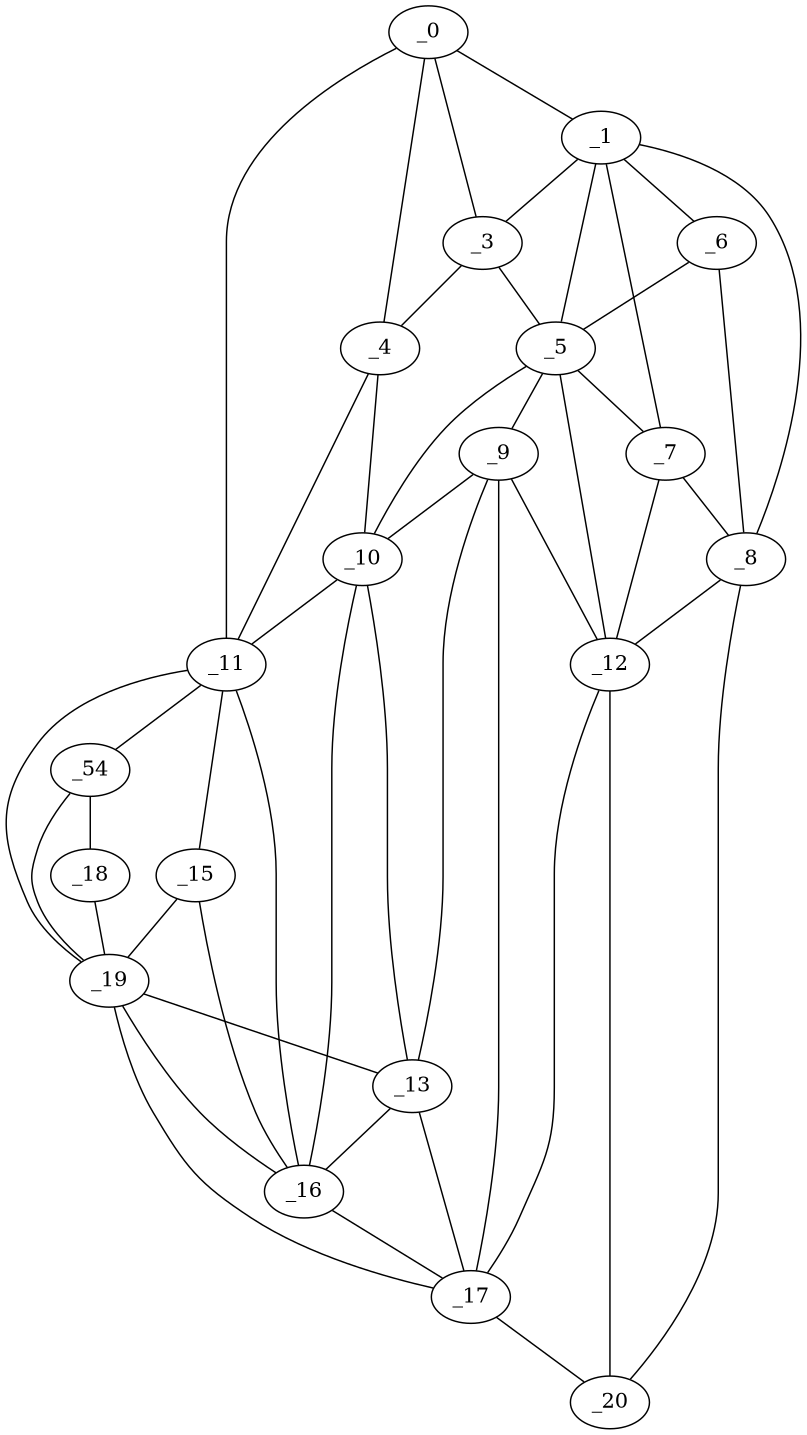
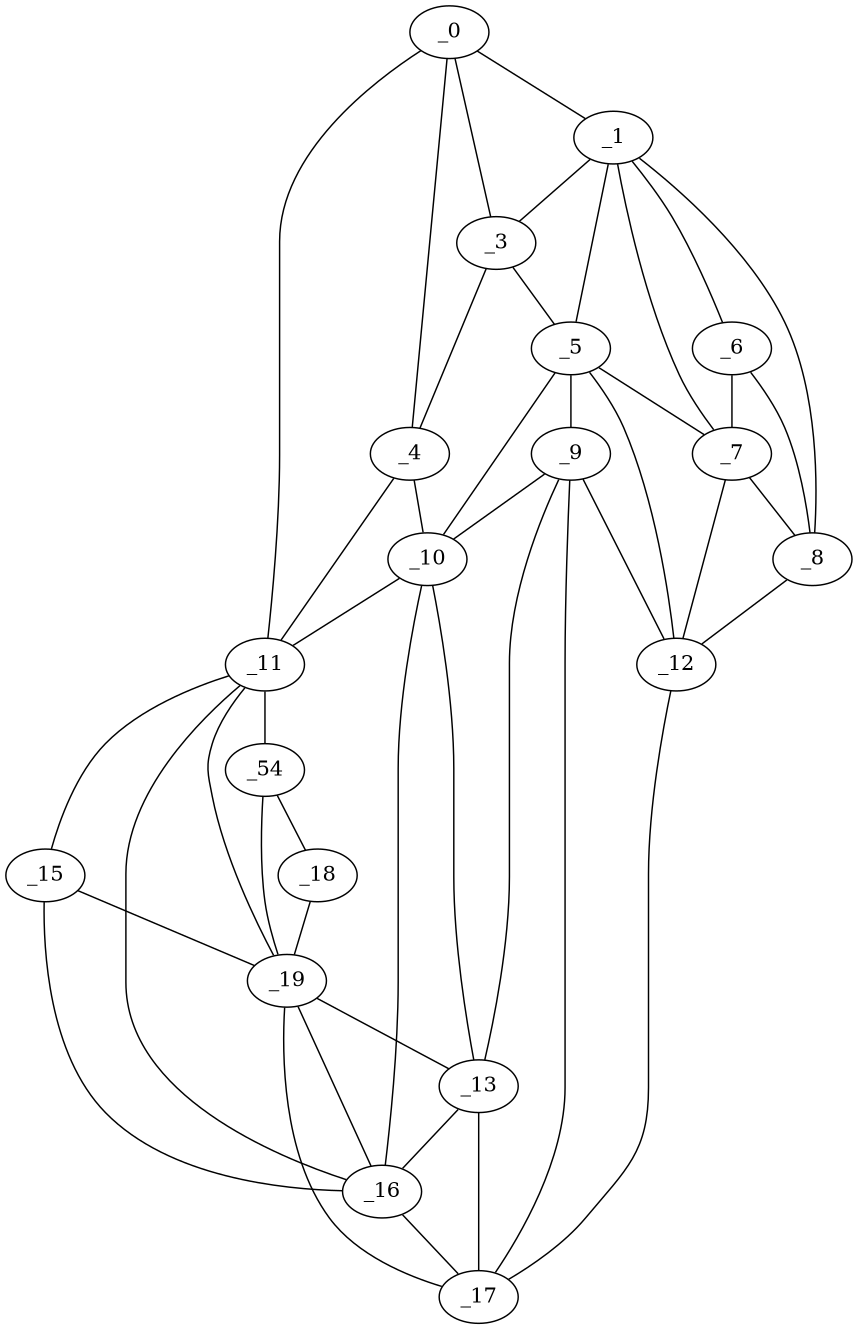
(644, 291) -> (732, 401)
(610, 1402) -> none
